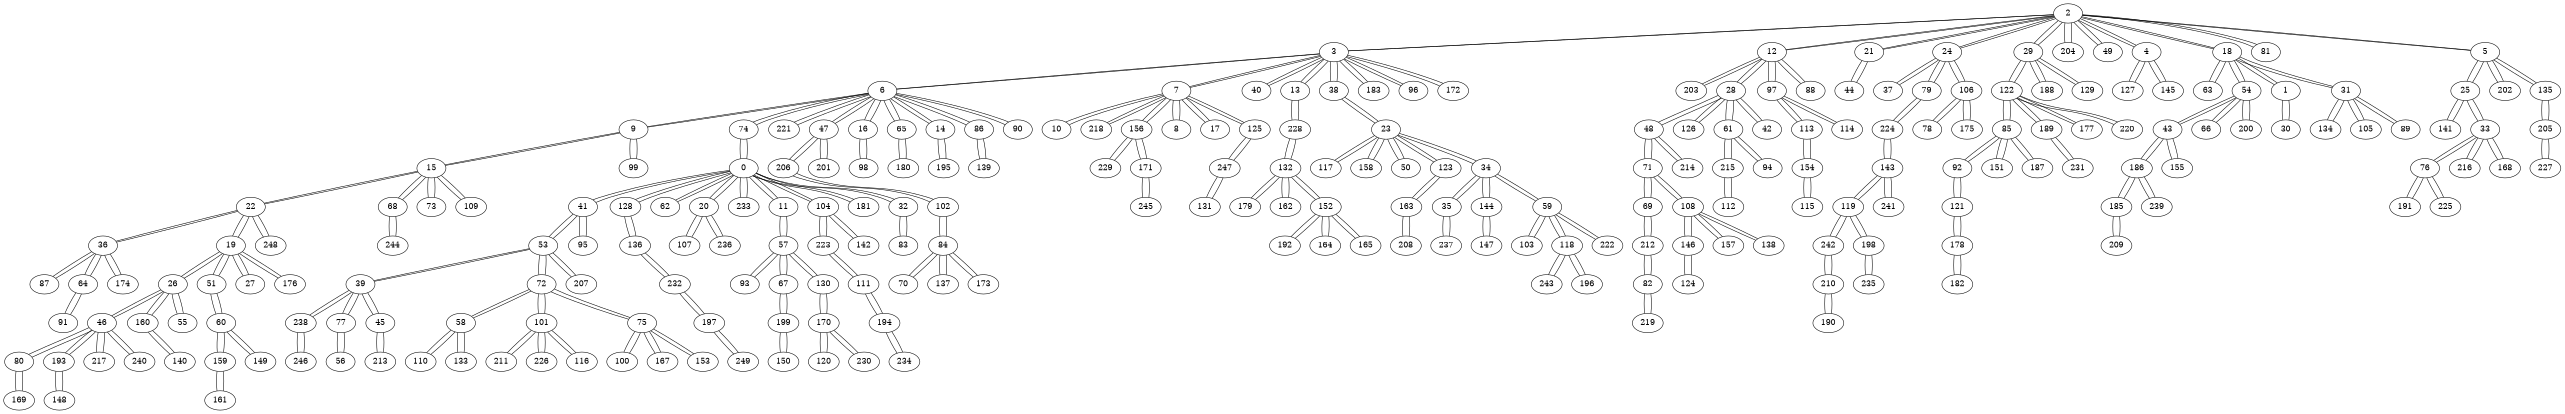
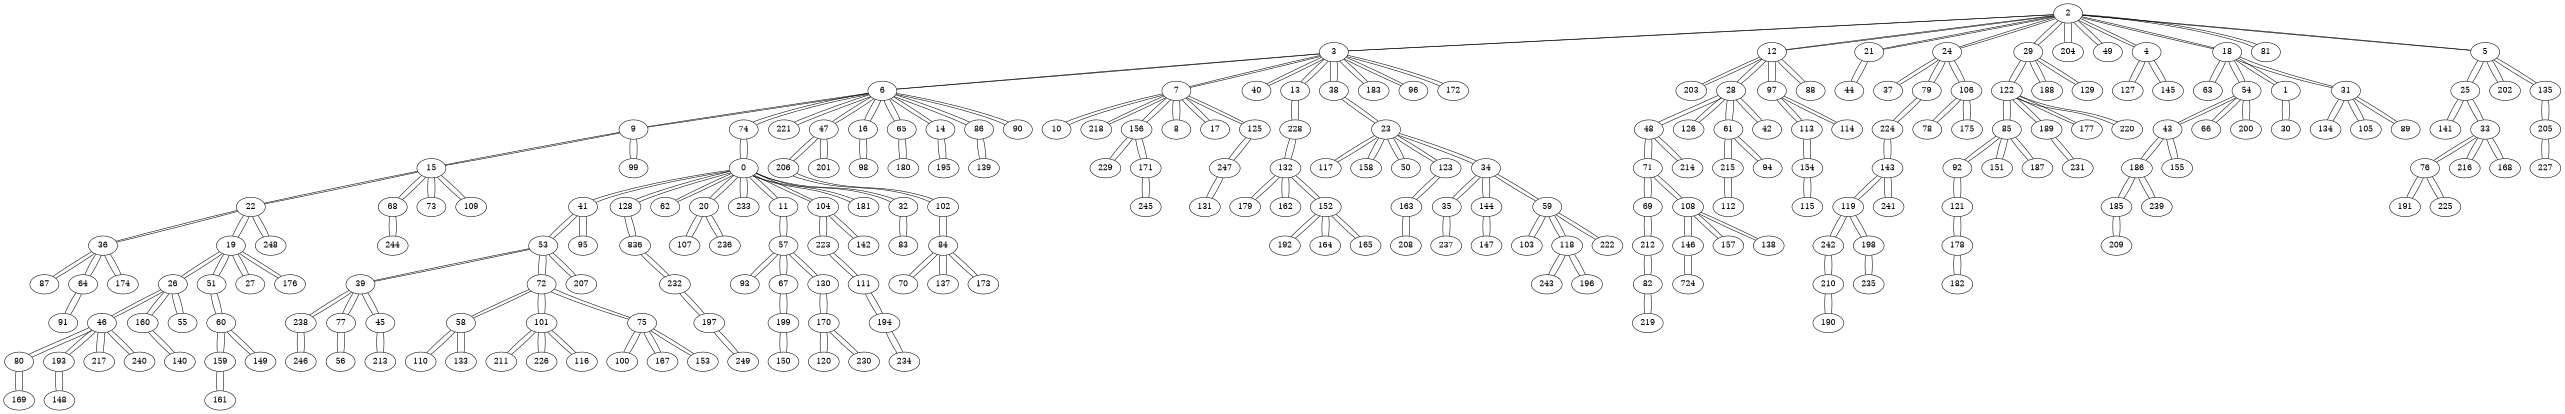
(635, 246) -> (635, 246)
(1688, 284) -> (1688, 284)
